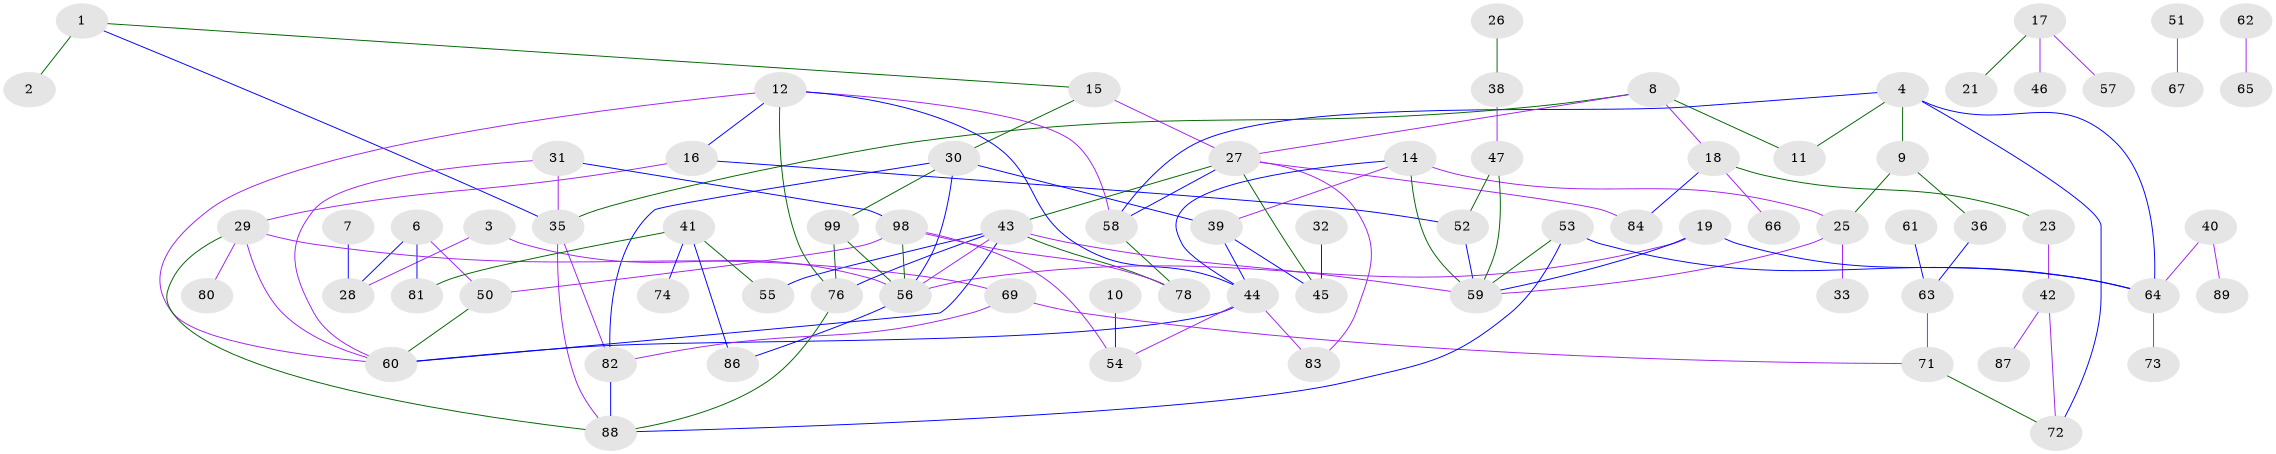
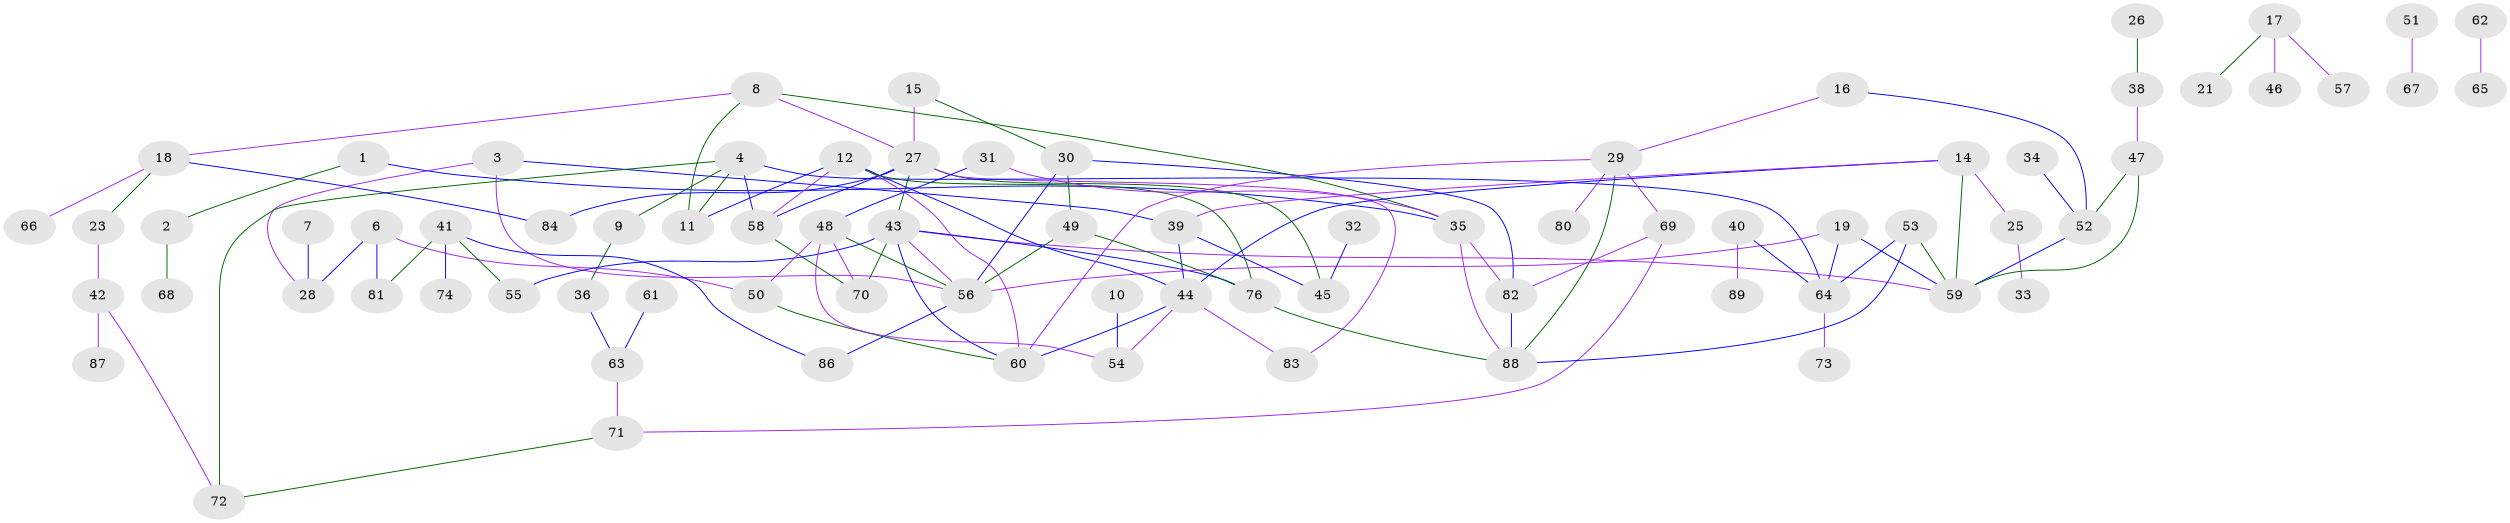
(588, 55) -> none
(736, 124) -> (743, 201)
none -> (2032, 158)
(1439, 185) -> (658, 195)
(1870, 196) -> none
(332, 197) -> none
(1118, 201) -> (760, 180)
(2096, 216) -> (346, 198)
(833, 227) -> (1072, 227)
(902, 227) -> (825, 227)
(2182, 261) -> (1781, 261)
(1664, 276) -> none
none -> (167, 296)
(1184, 296) -> (862, 296)
